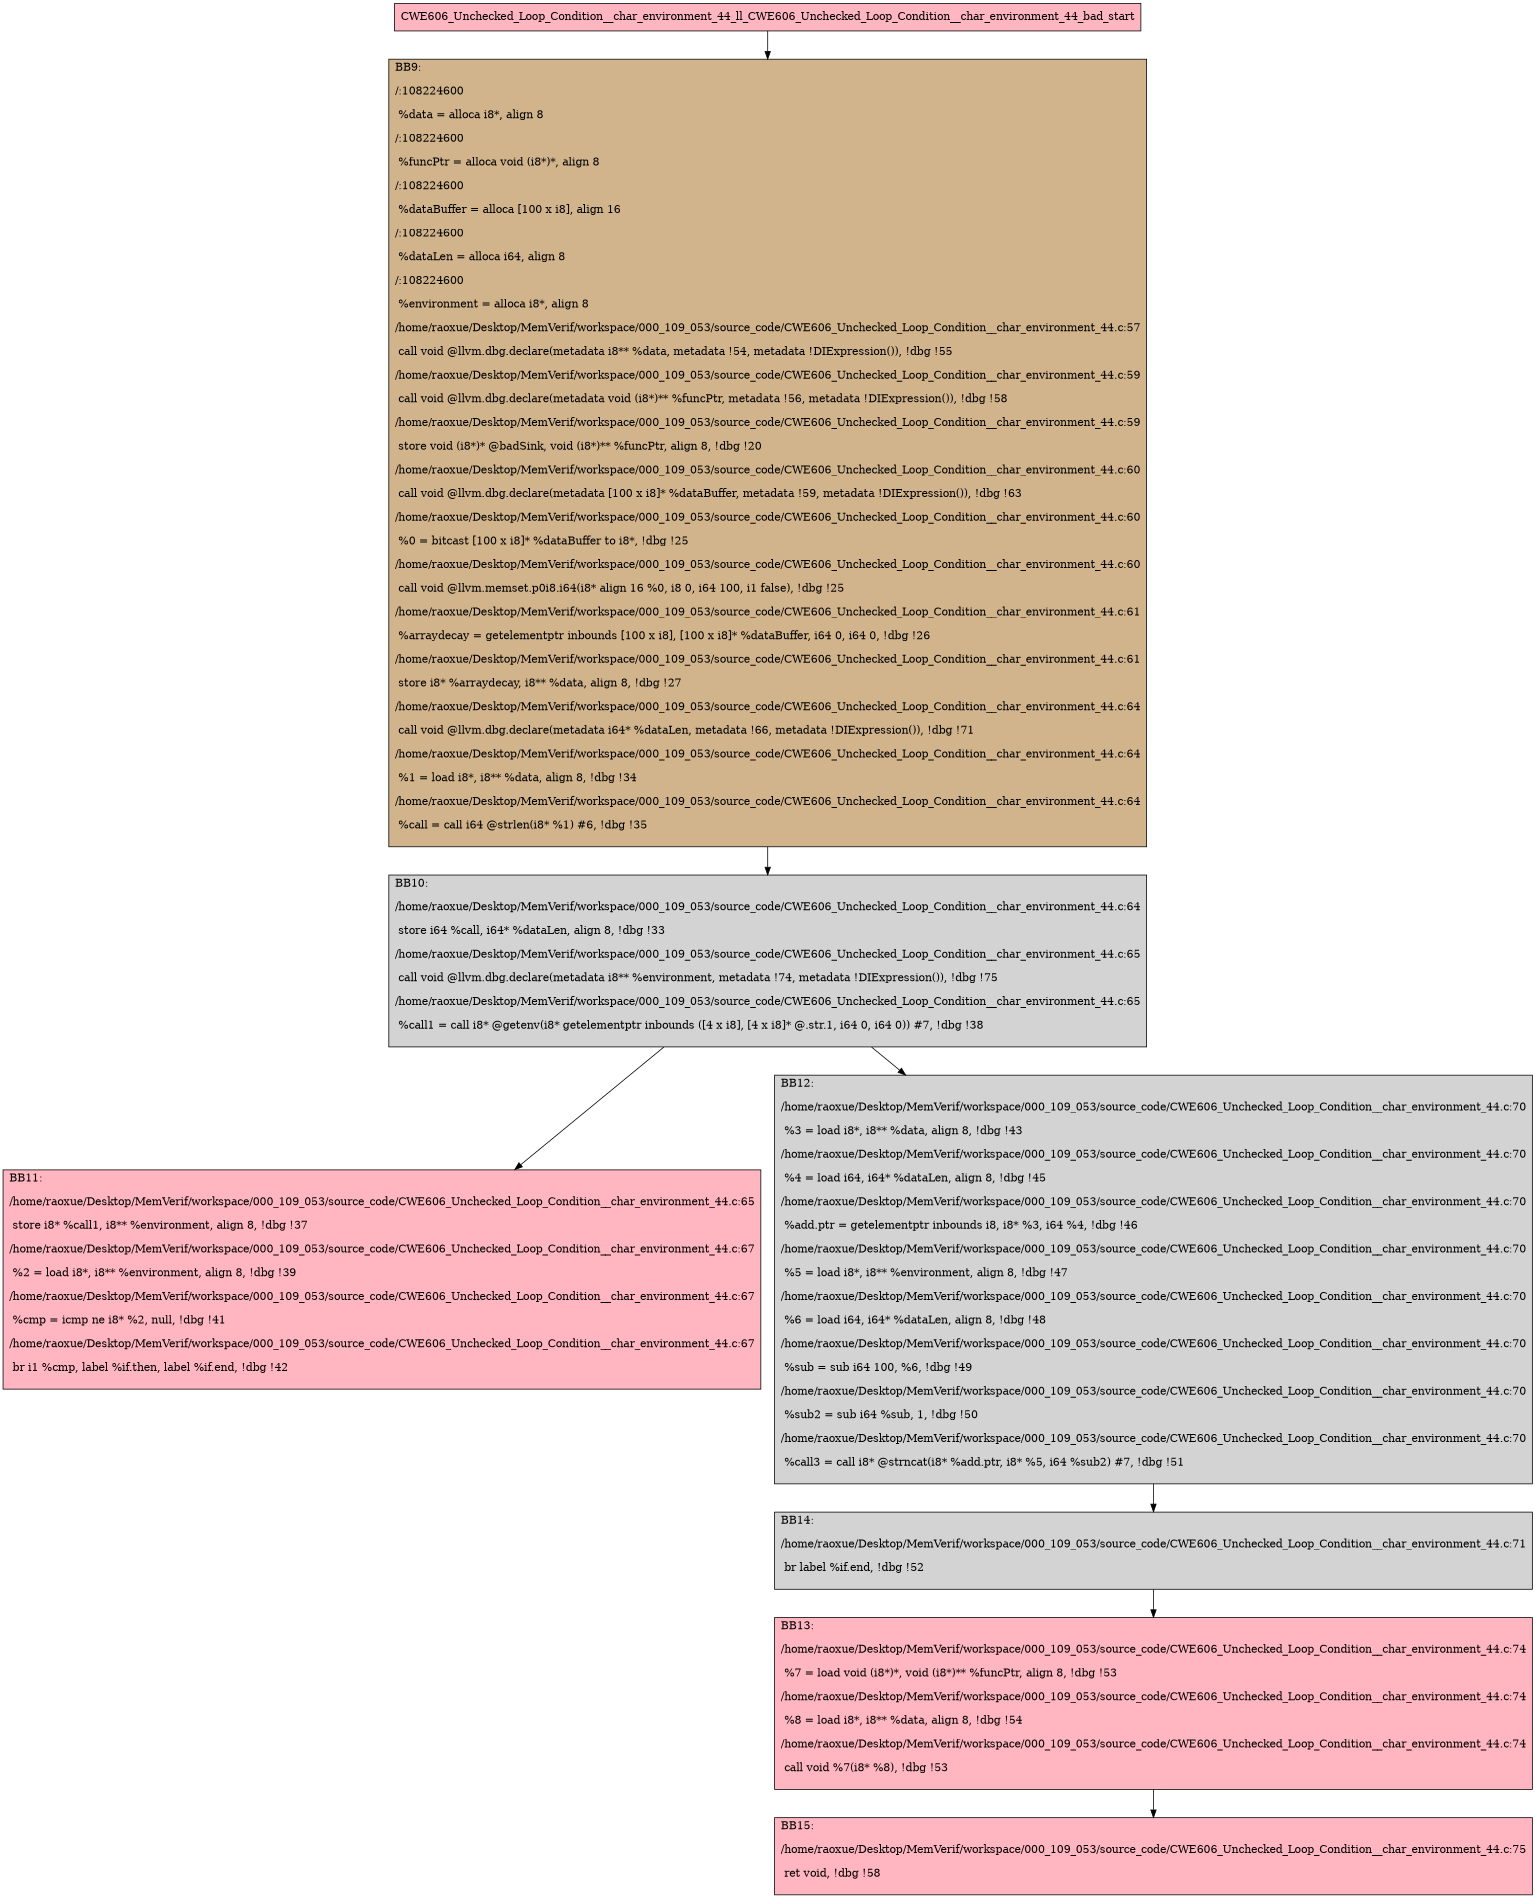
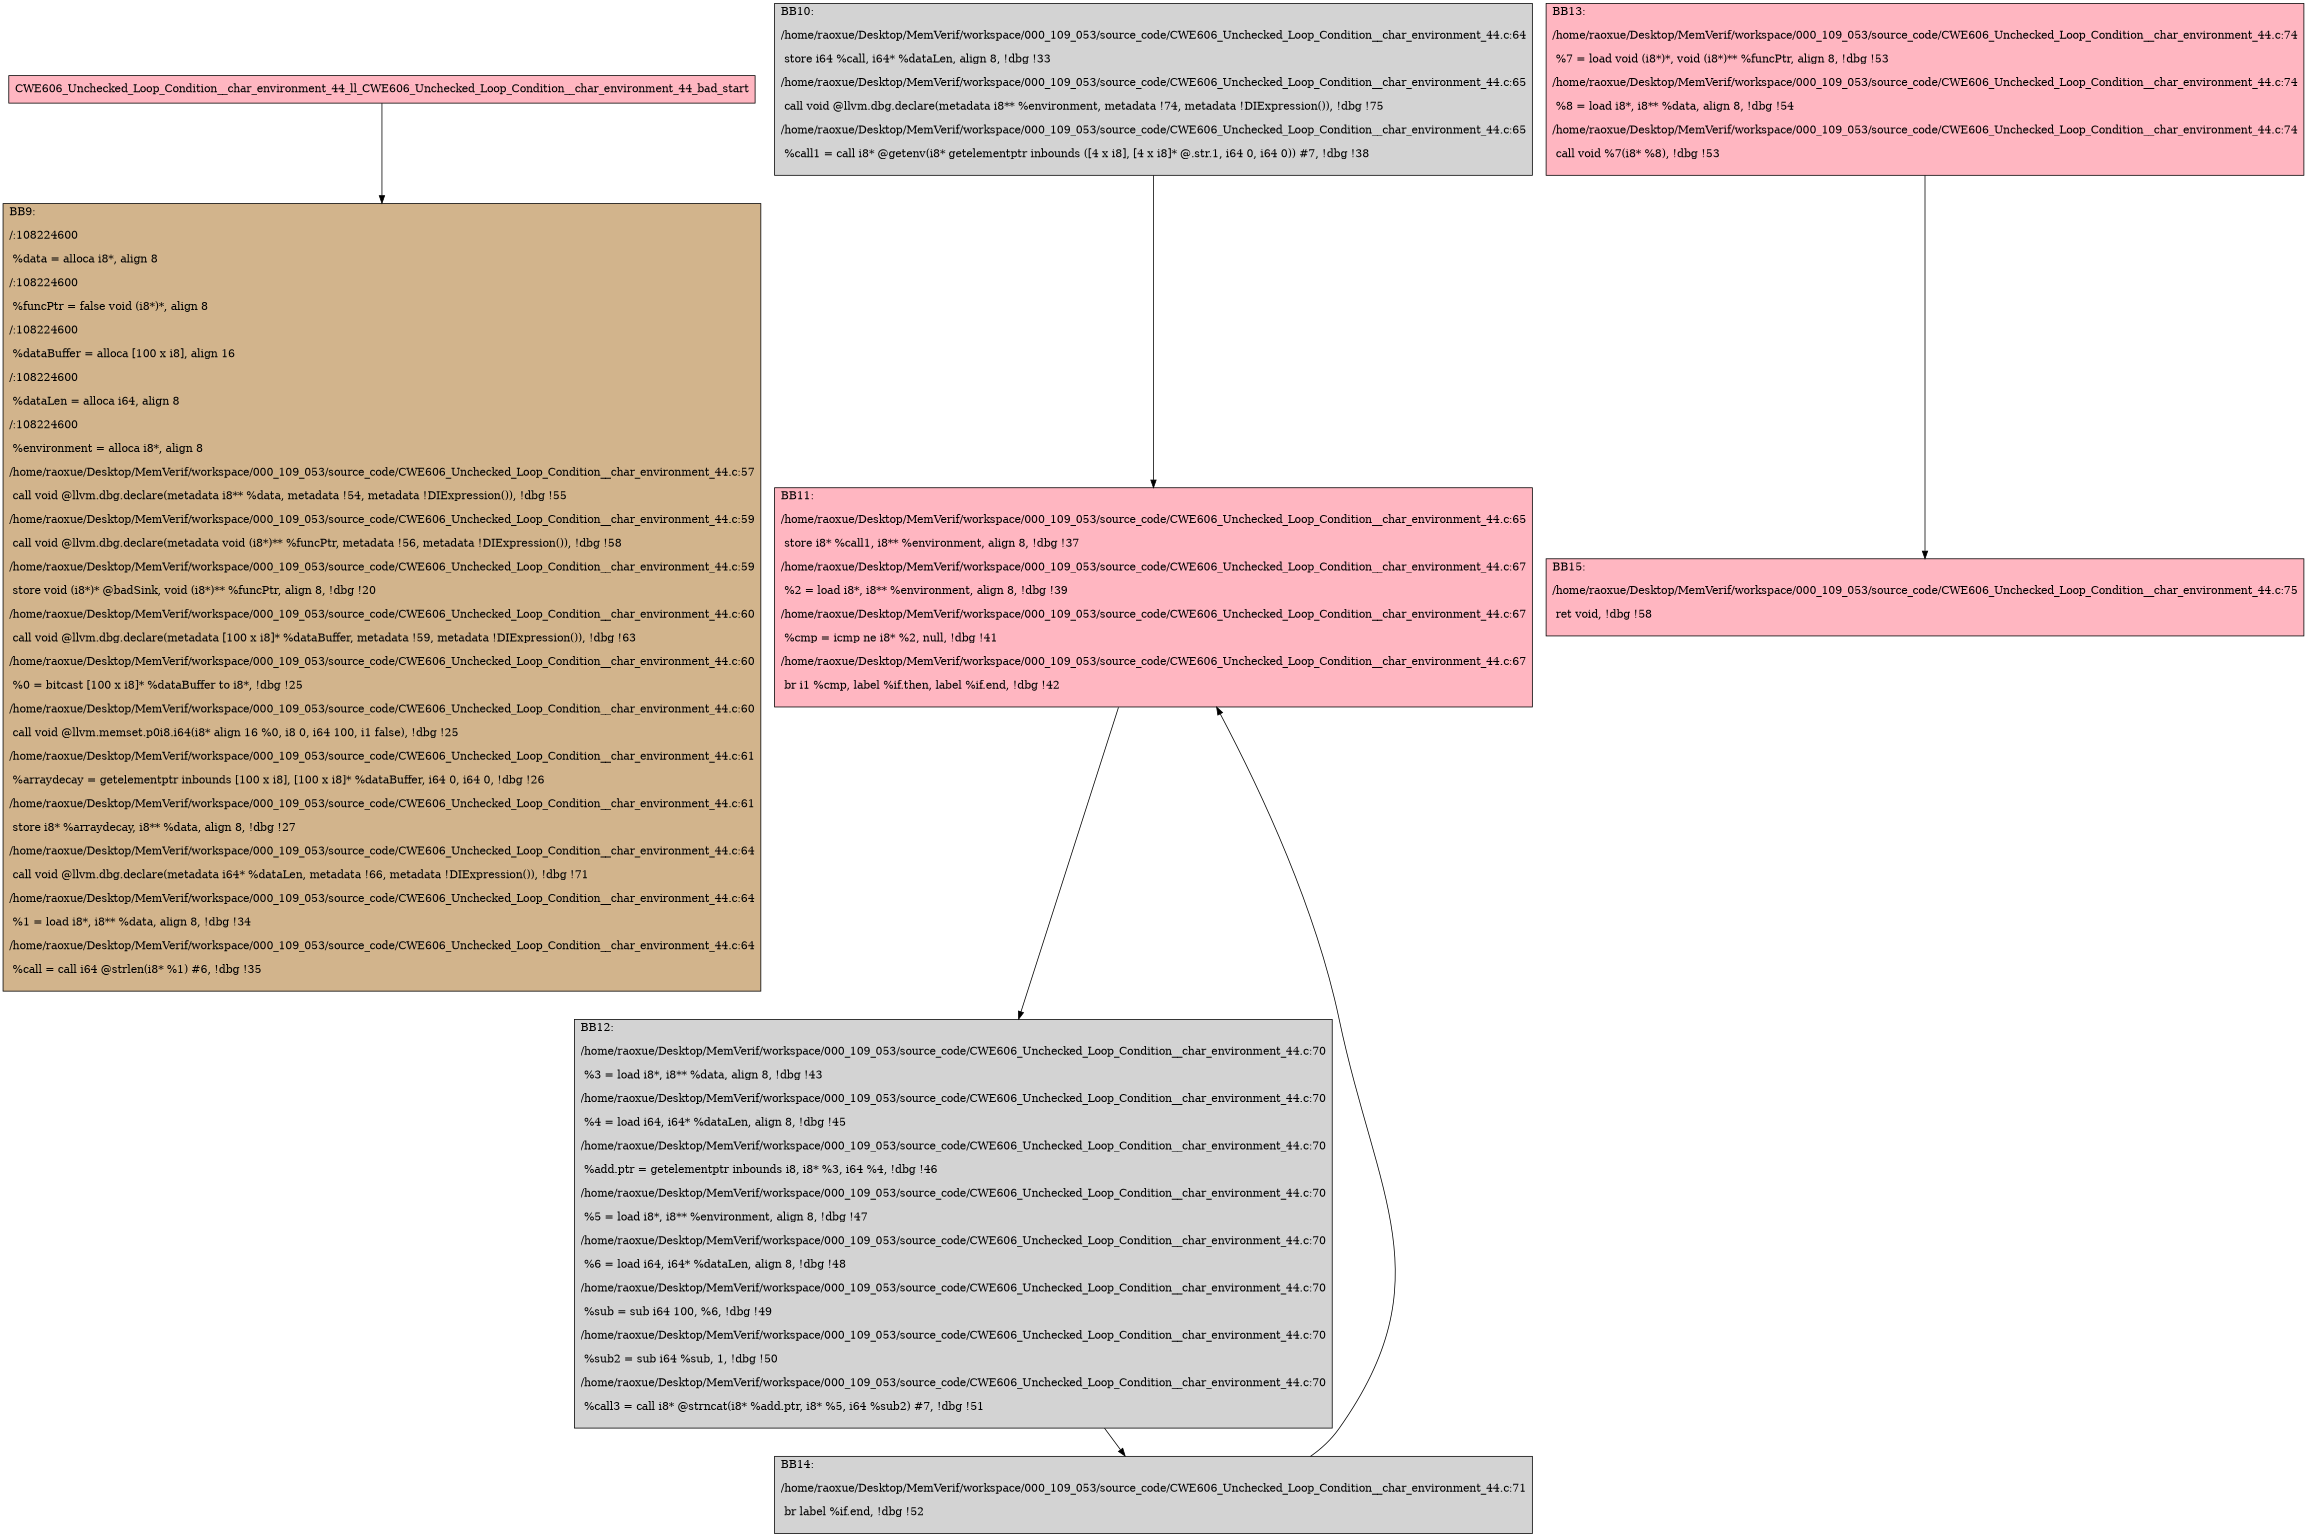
(497, 162) -> (109, 307)
(768, 857) -> none
(886, 1059) -> (1070, 860)
(1153, 1600) -> (1356, 1087)
